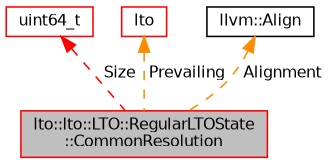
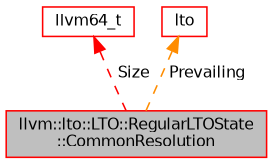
(50, 22) -> (88, 22)
(260, 22) -> none
(144, 134) -> (136, 134)
